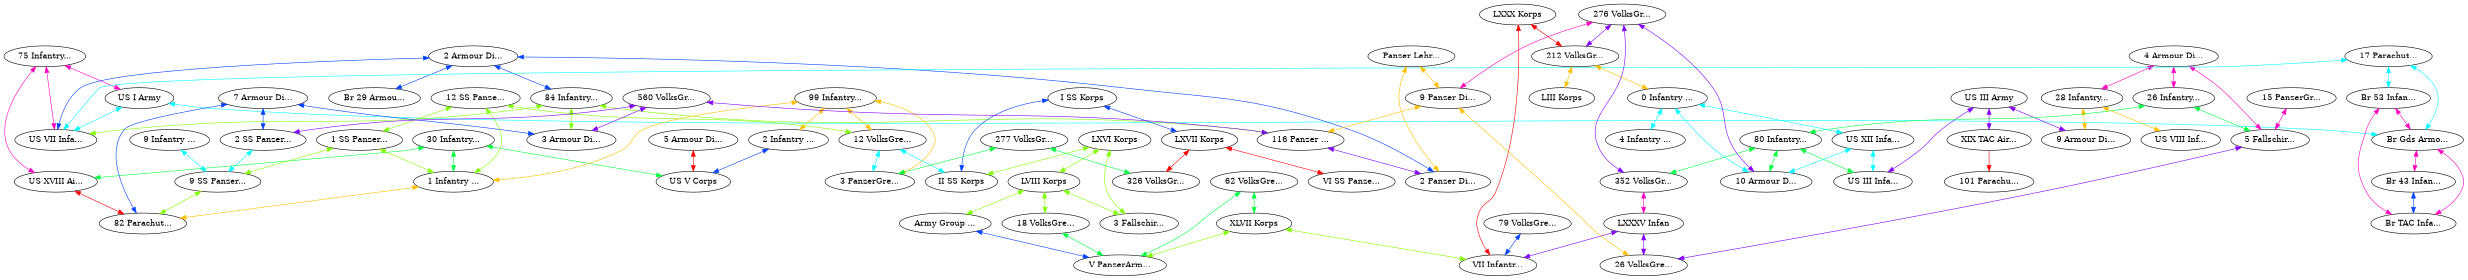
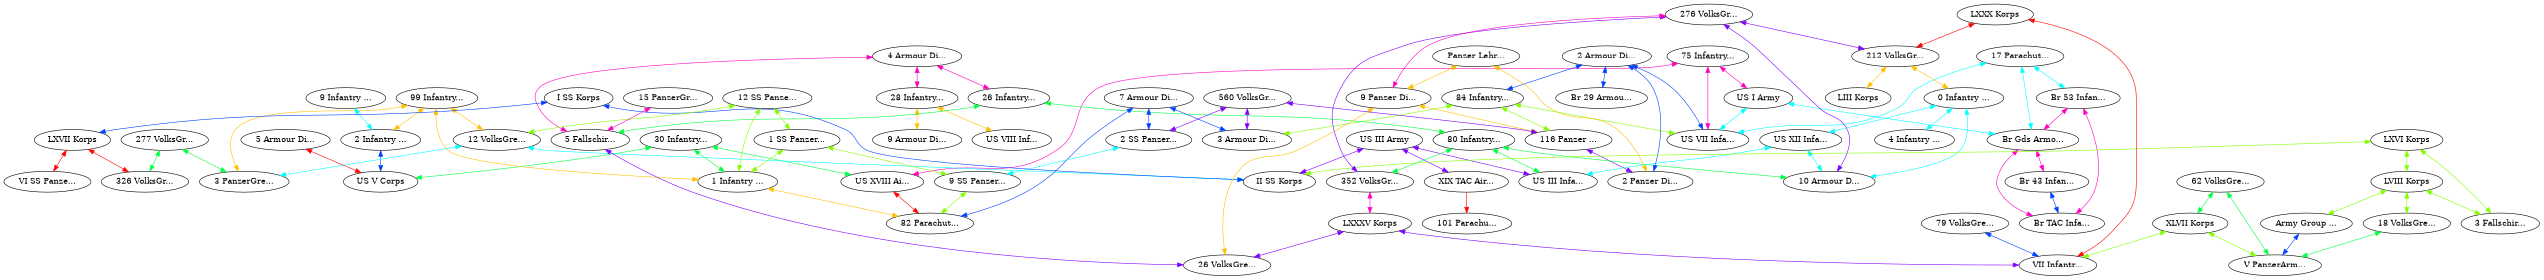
(2026, 114) -> (1332, 161)
(194, 161) -> (363, 119)
(1644, 224) -> (1370, 224)
